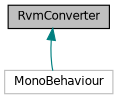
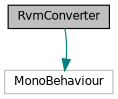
(51, 55) -> (67, 44)
